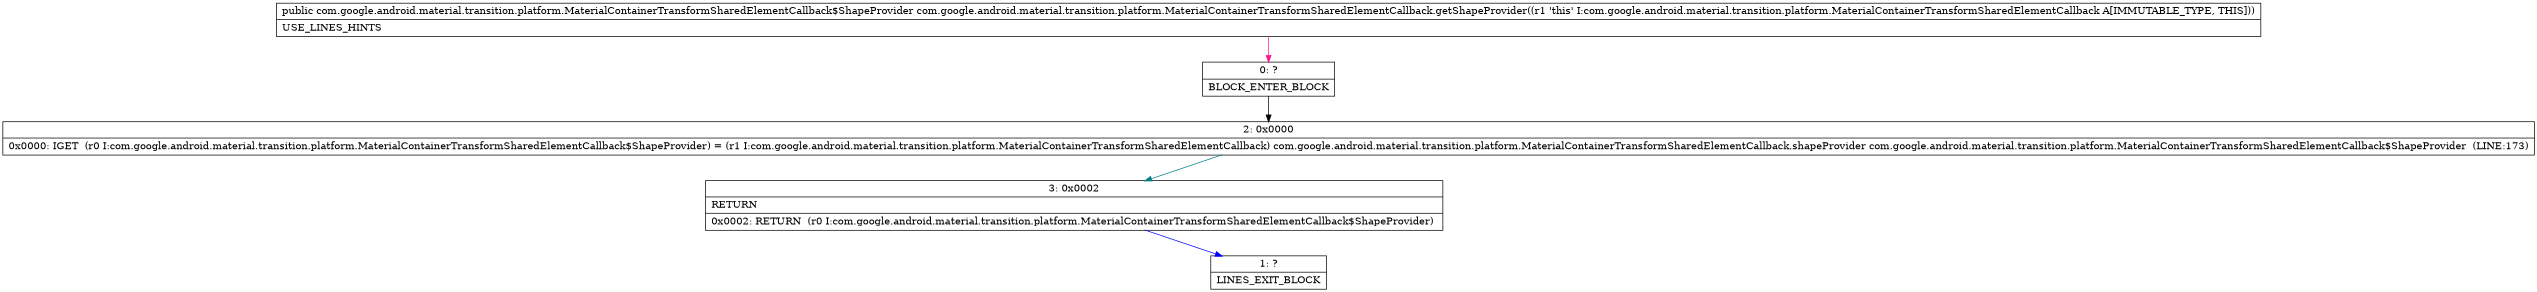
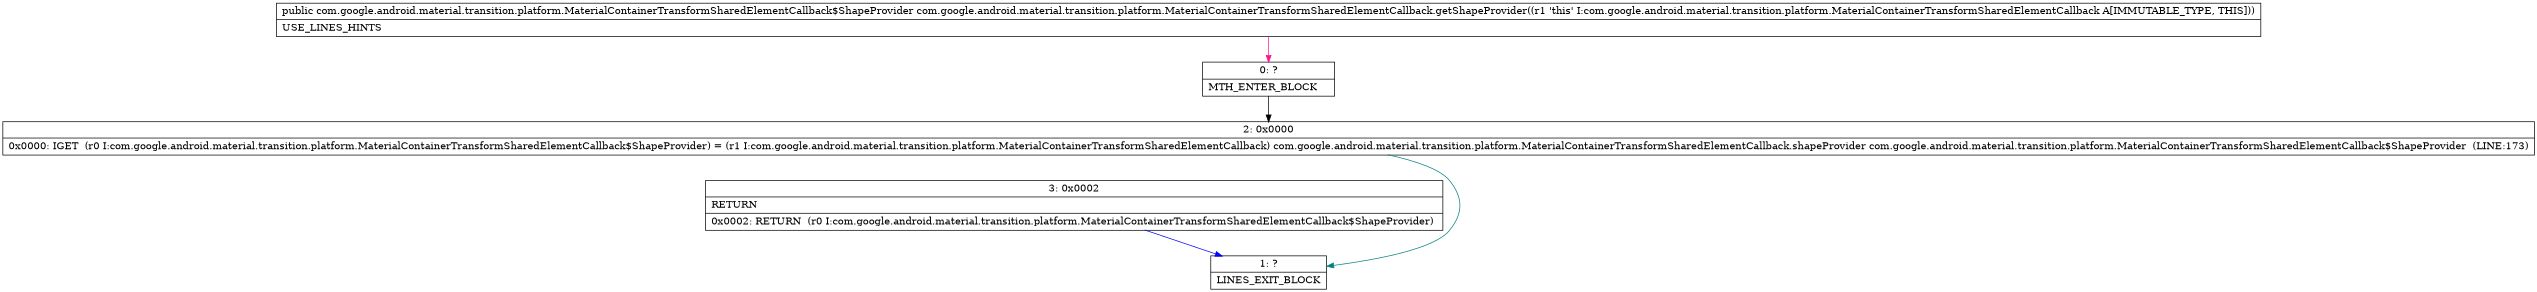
(1269, 87) -> (1263, 87)
(1187, 167) -> (1450, 230)
